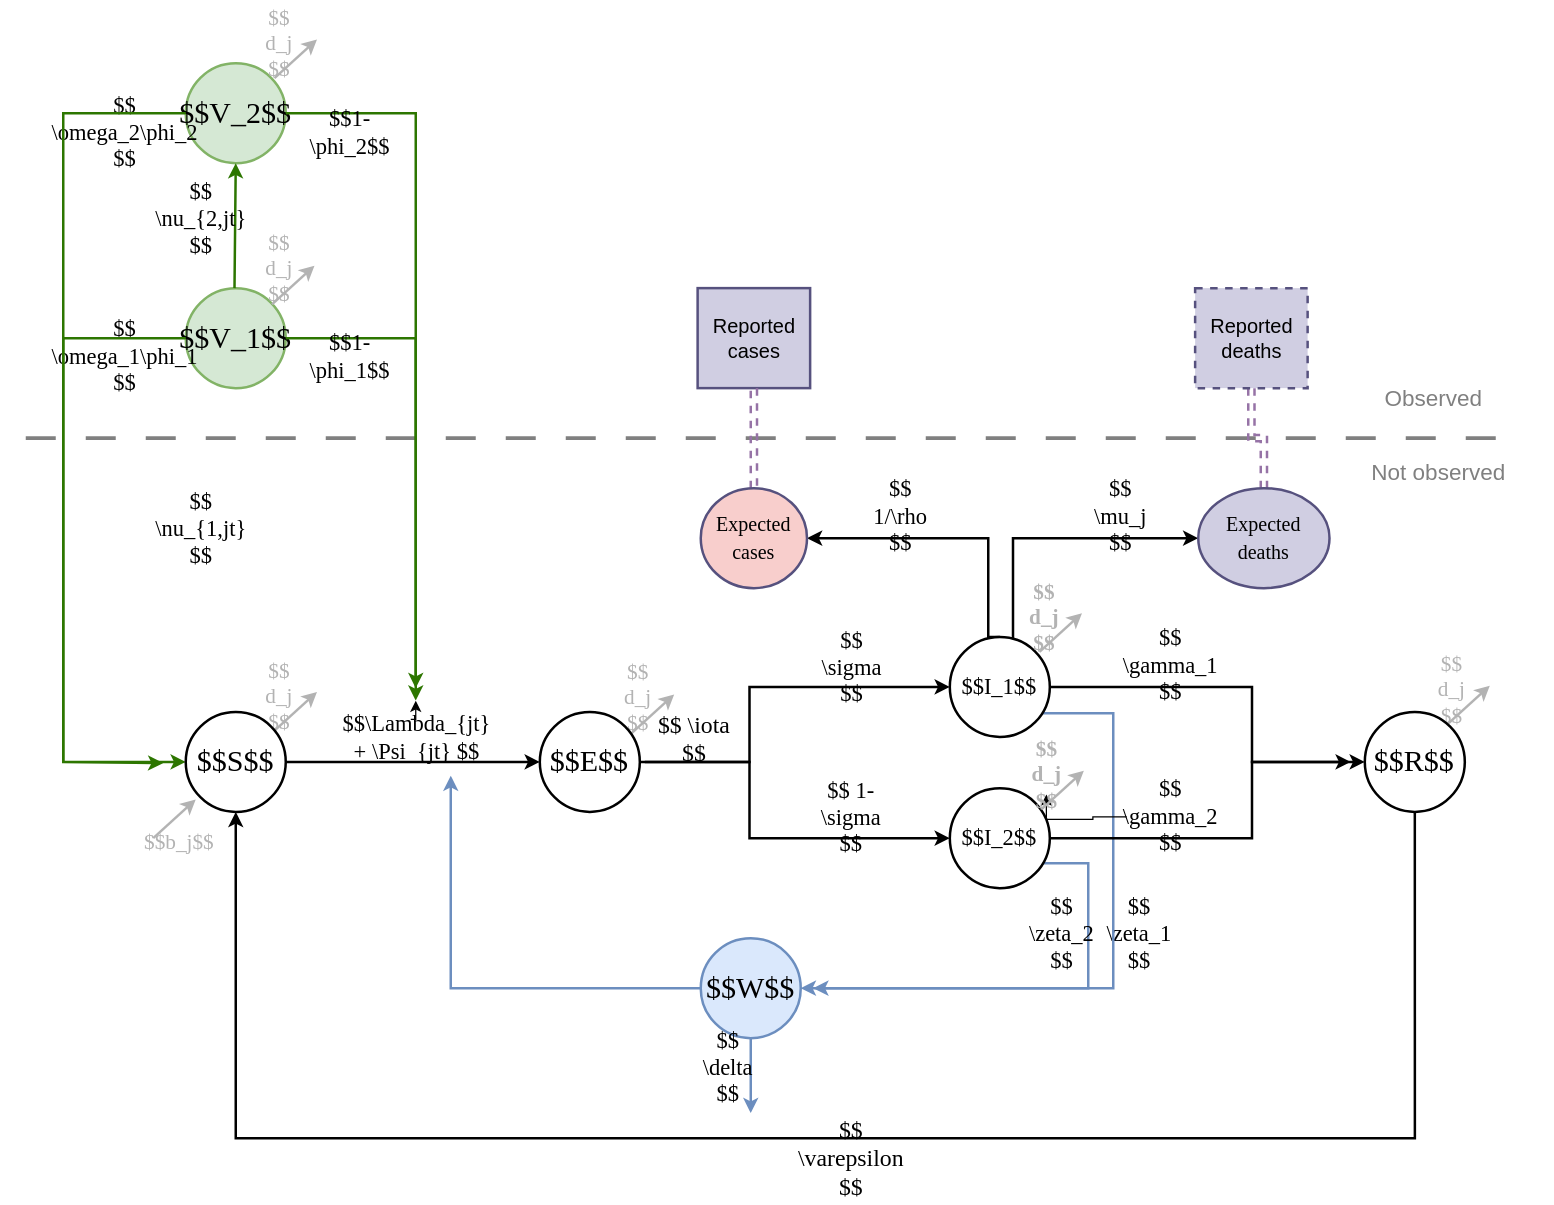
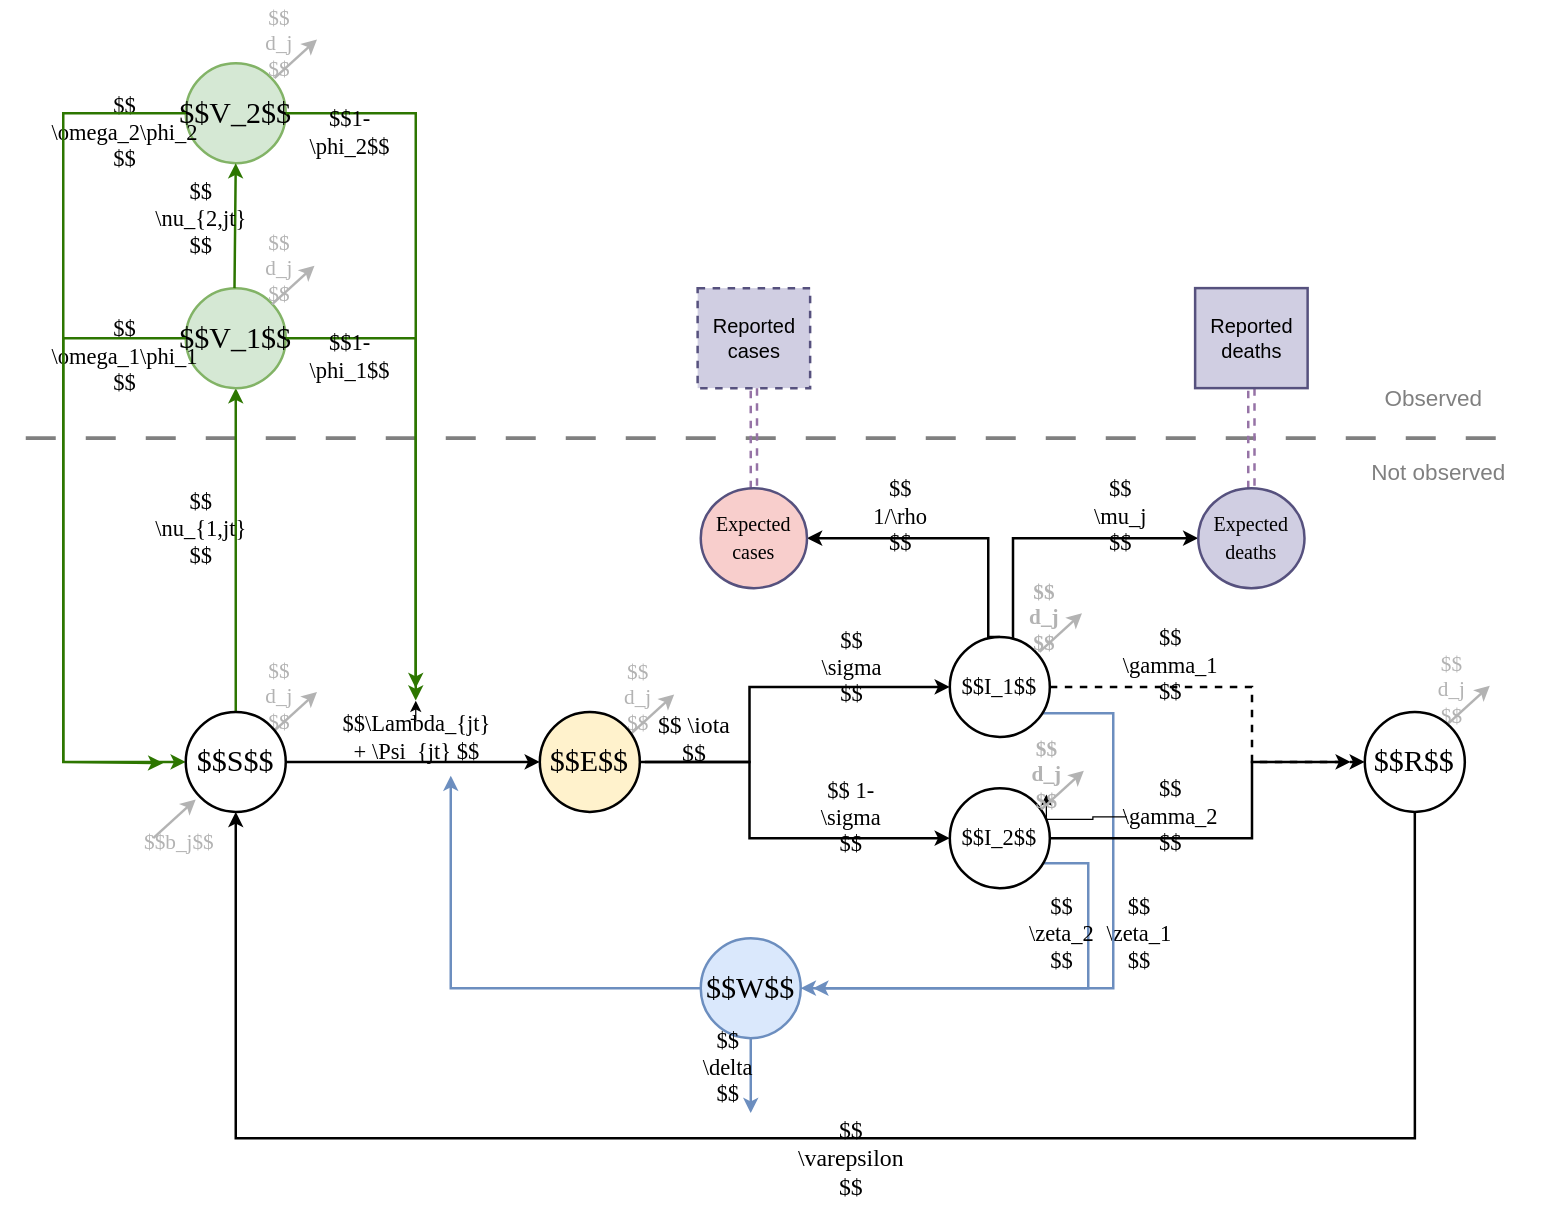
(754, 338) -> (754, 338)
(1251, 338) -> (1251, 338)
(1264, 538) -> (1251, 538)
none -> (236, 556)
(1186, 687) -> (1186, 687)
(590, 762) -> (590, 762)
